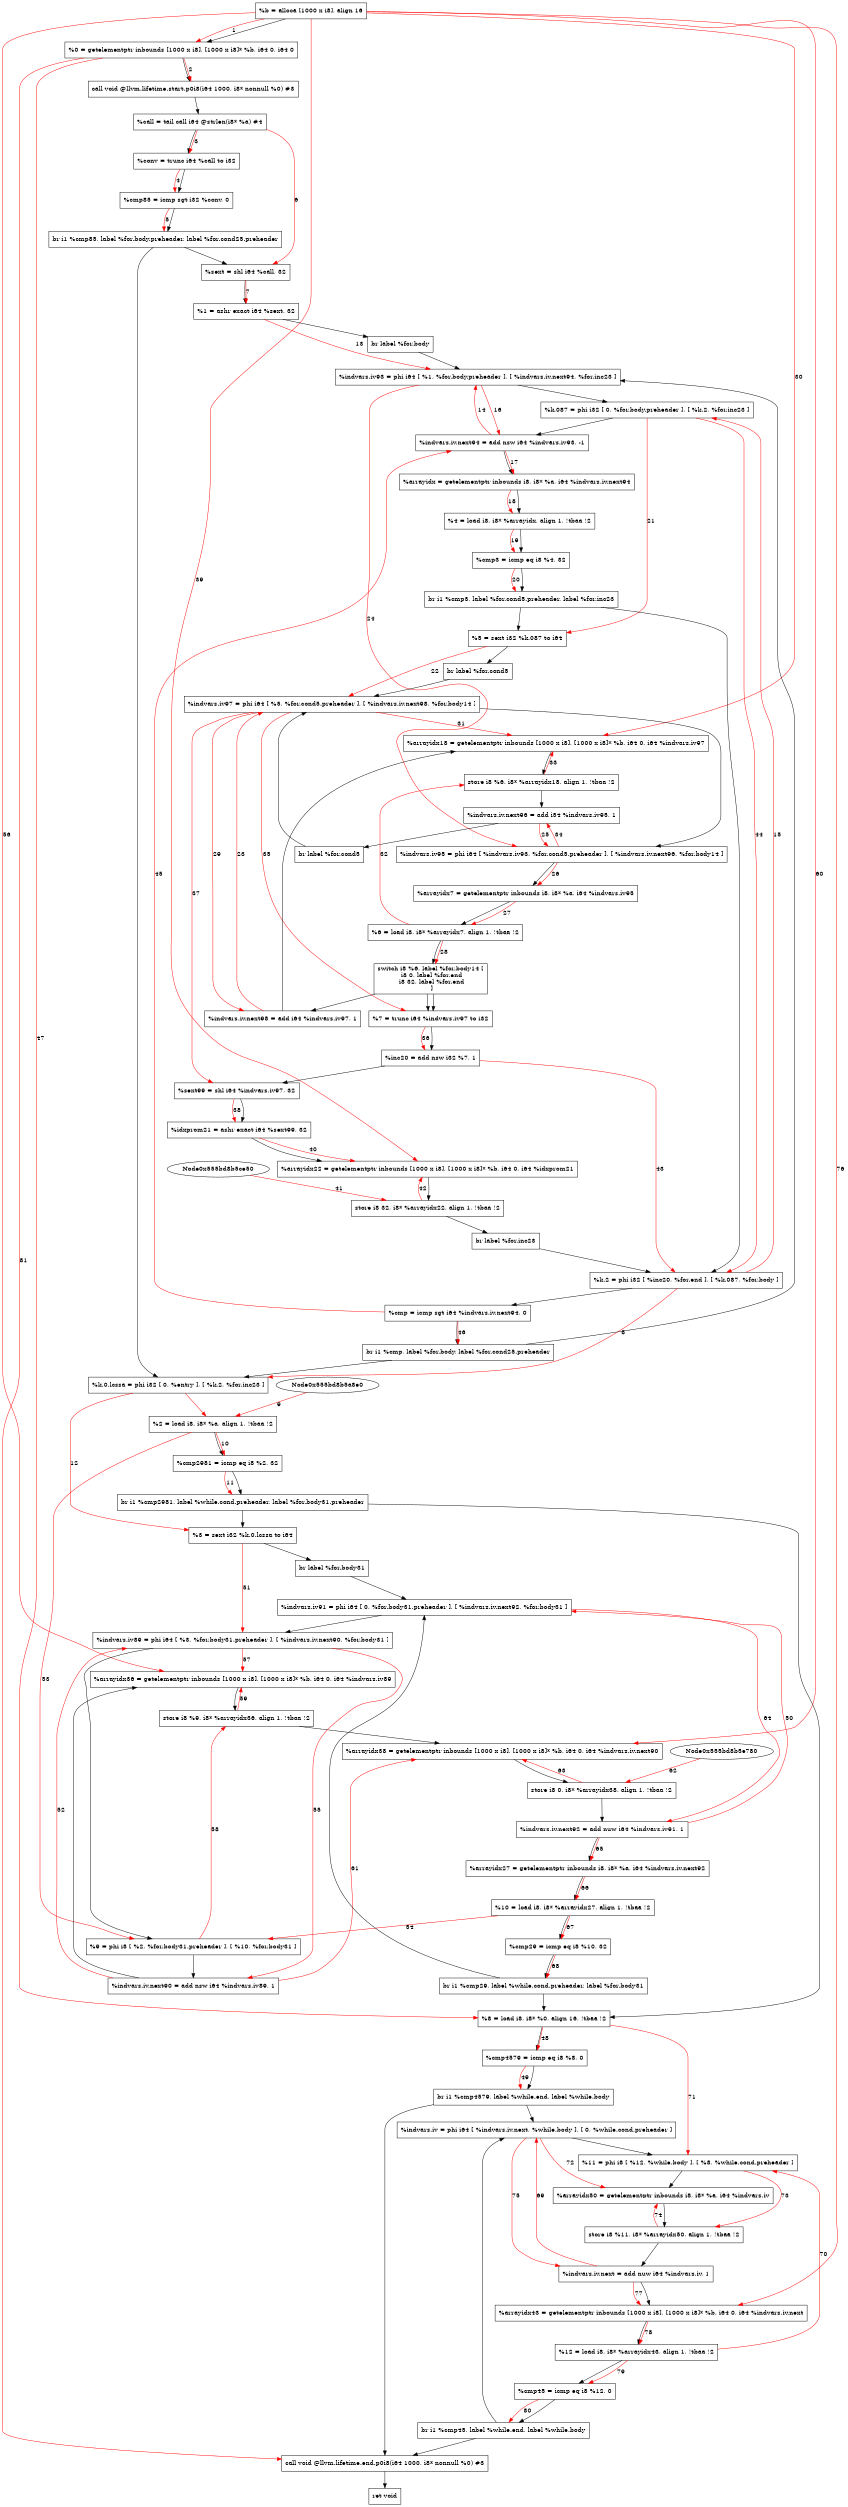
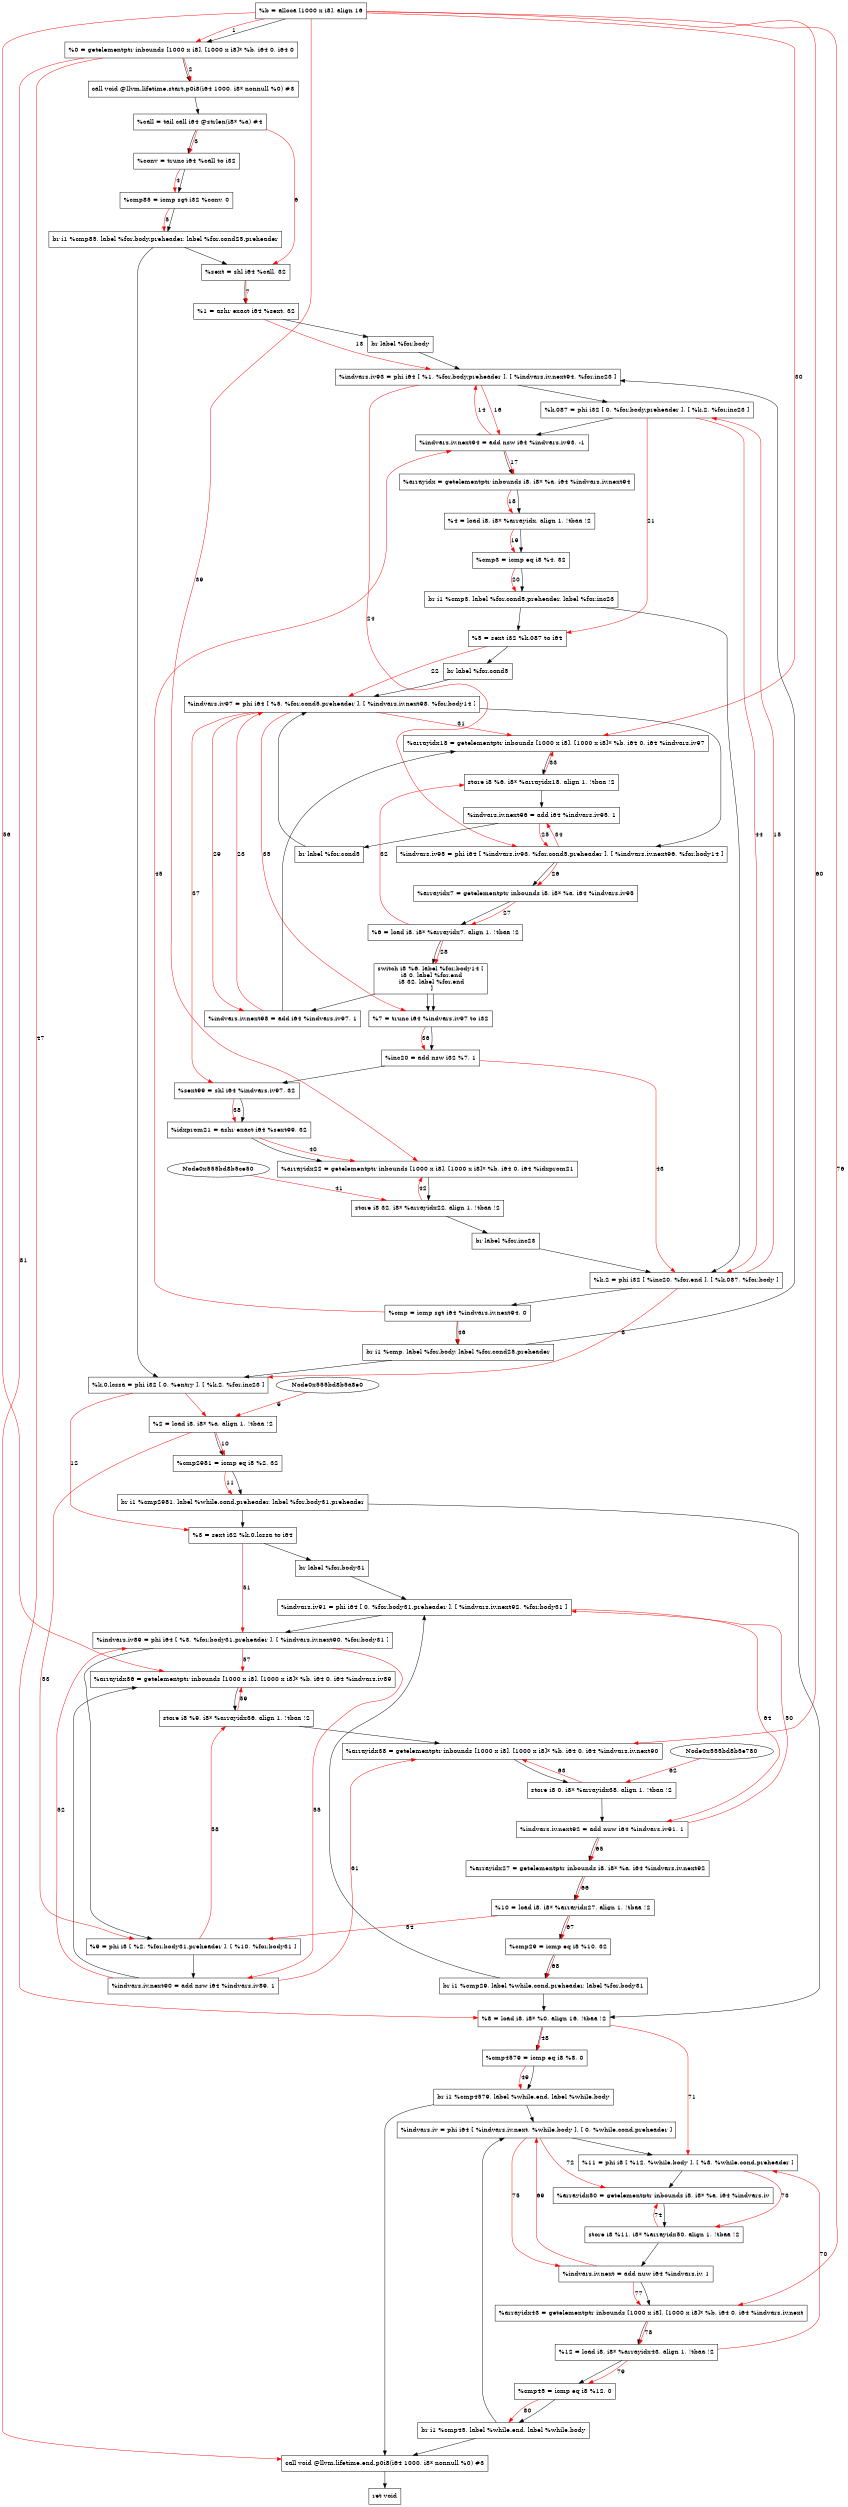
(542, 815) -> (542, 815)
